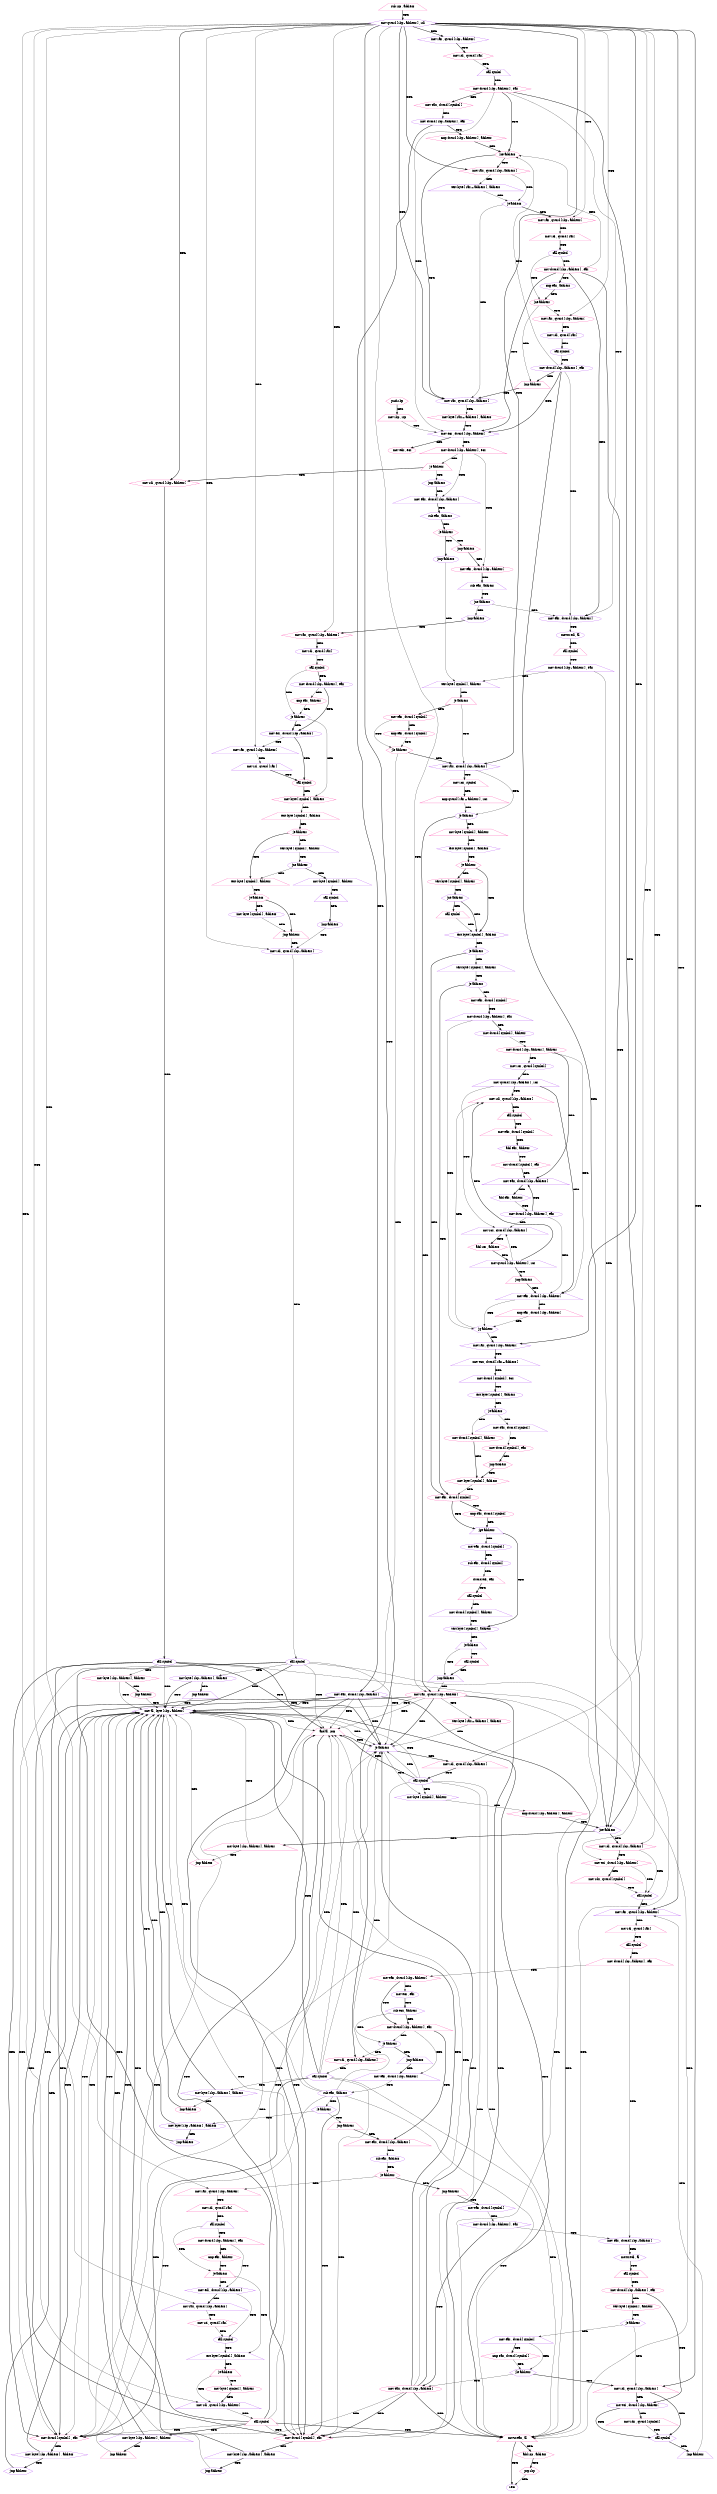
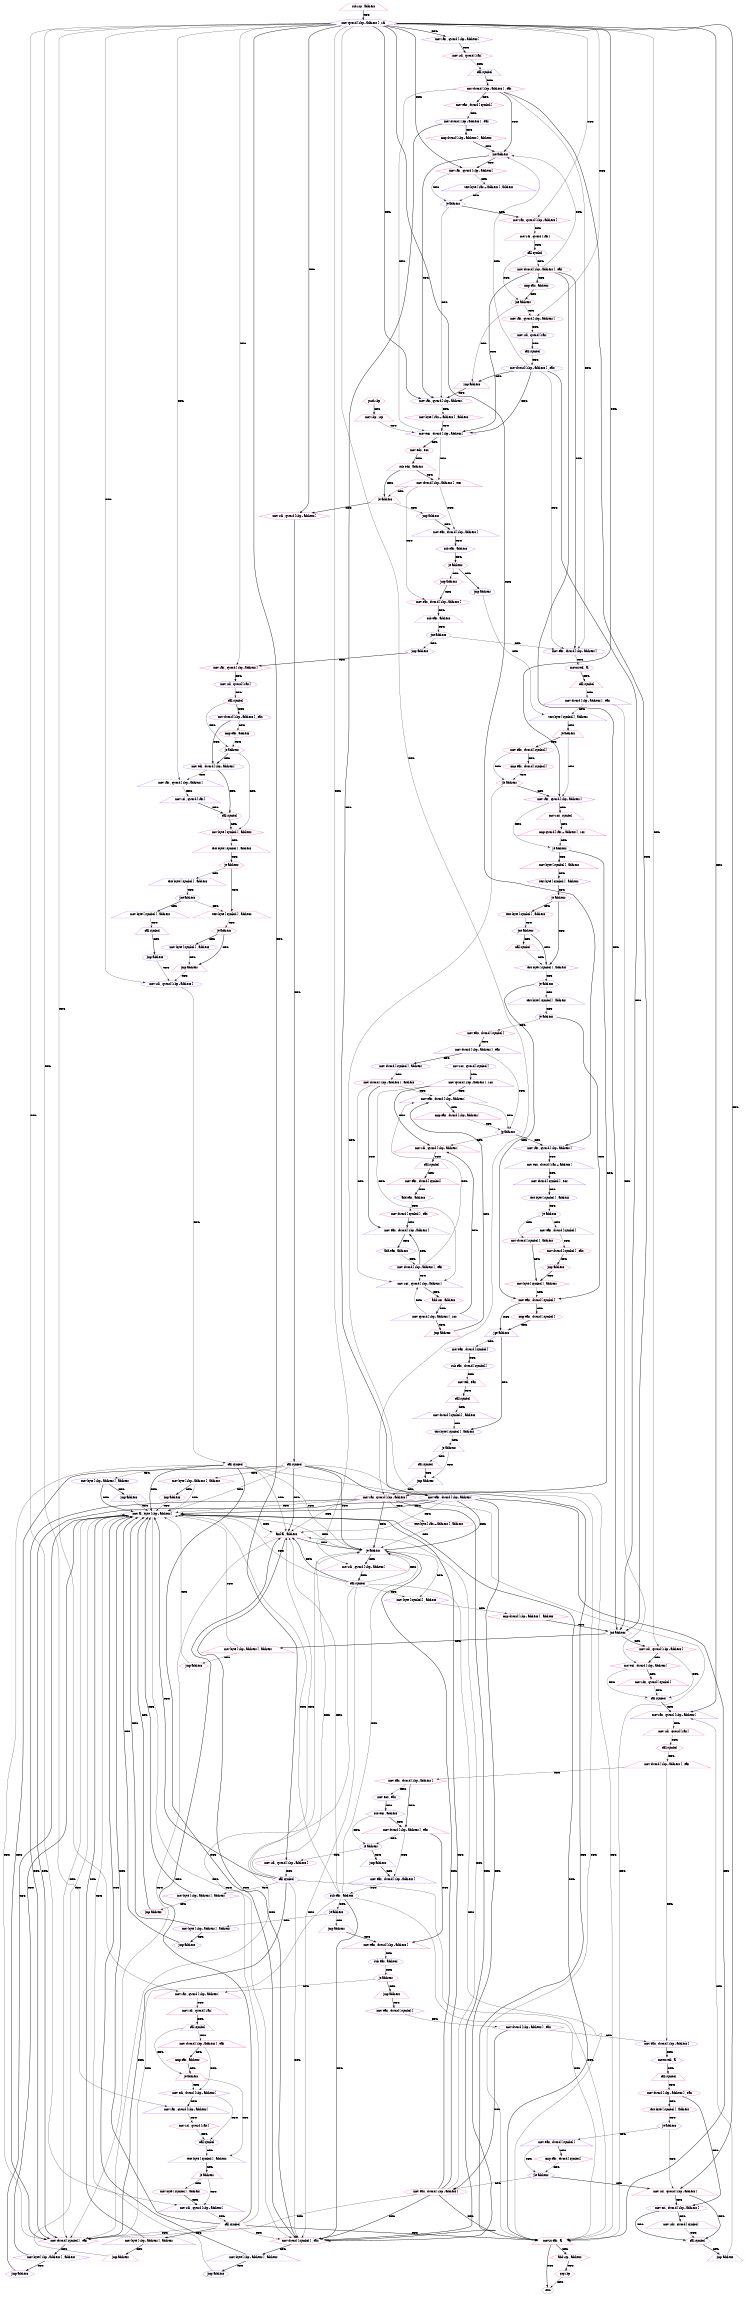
none -> (411, 467)
(530, 1057) -> (357, 1192)
(483, 1580) -> (467, 1383)
(327, 1732) -> (286, 1535)
